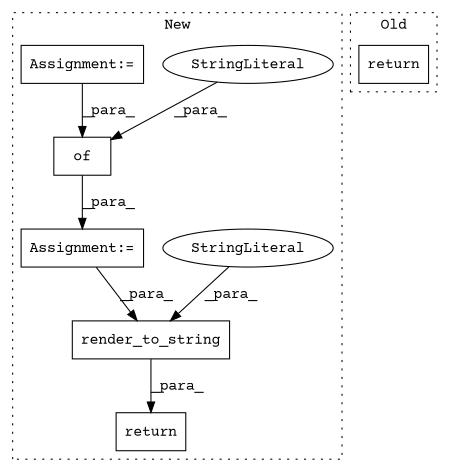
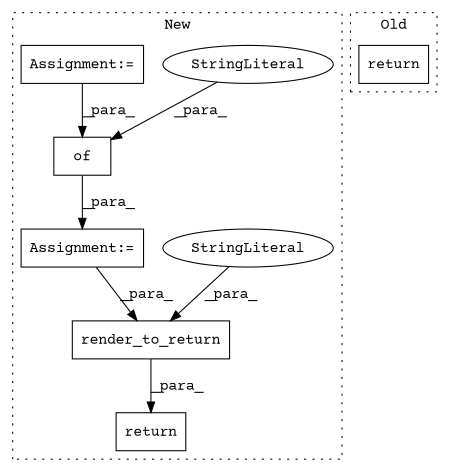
(151, 340) -> (151, 340)
